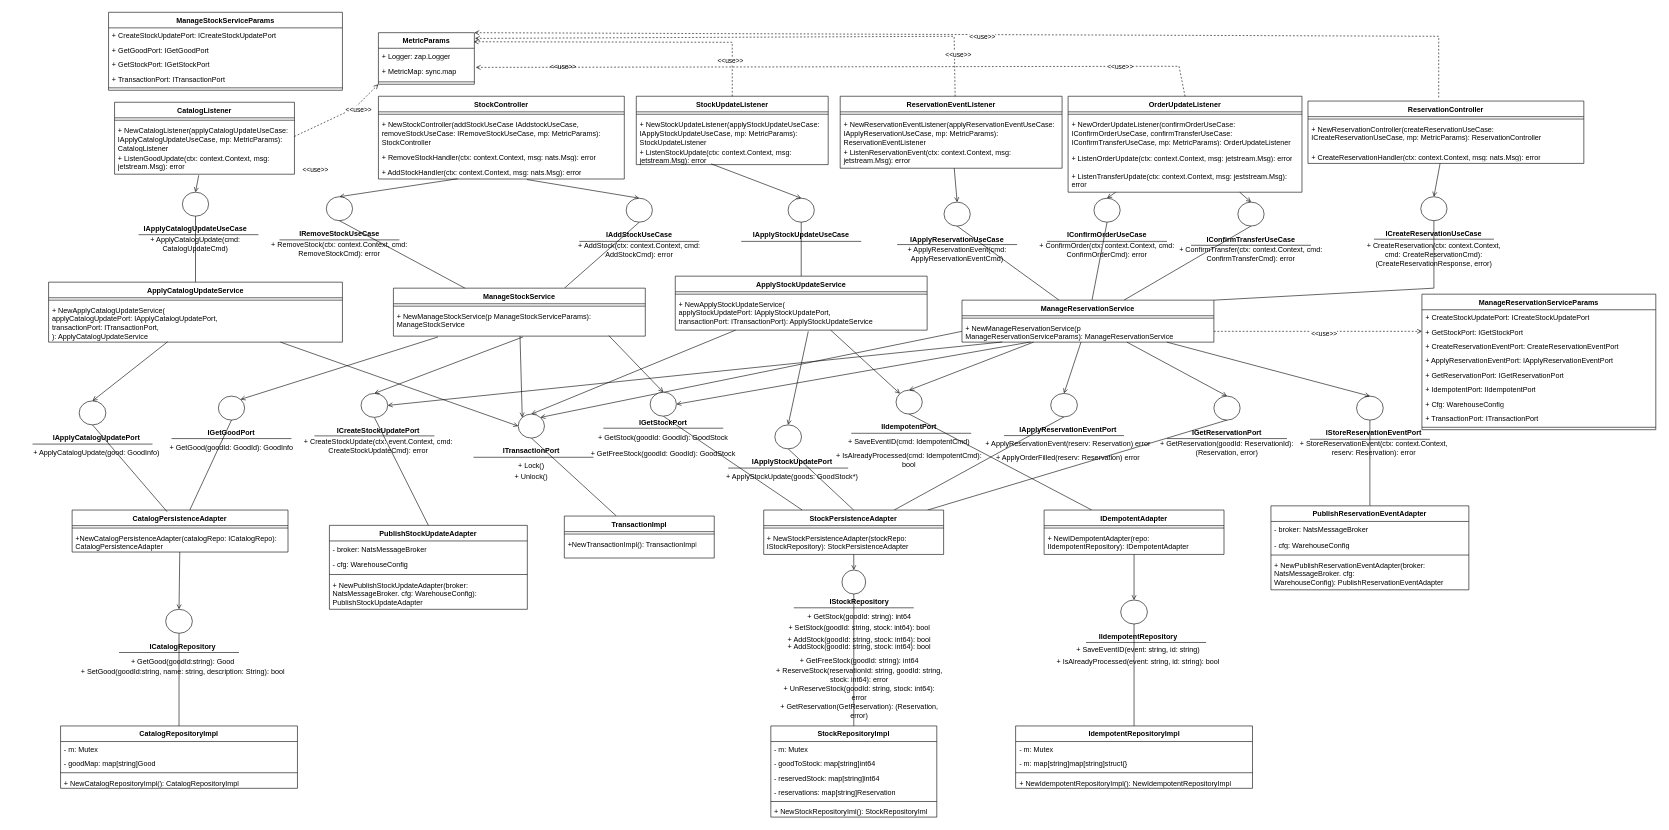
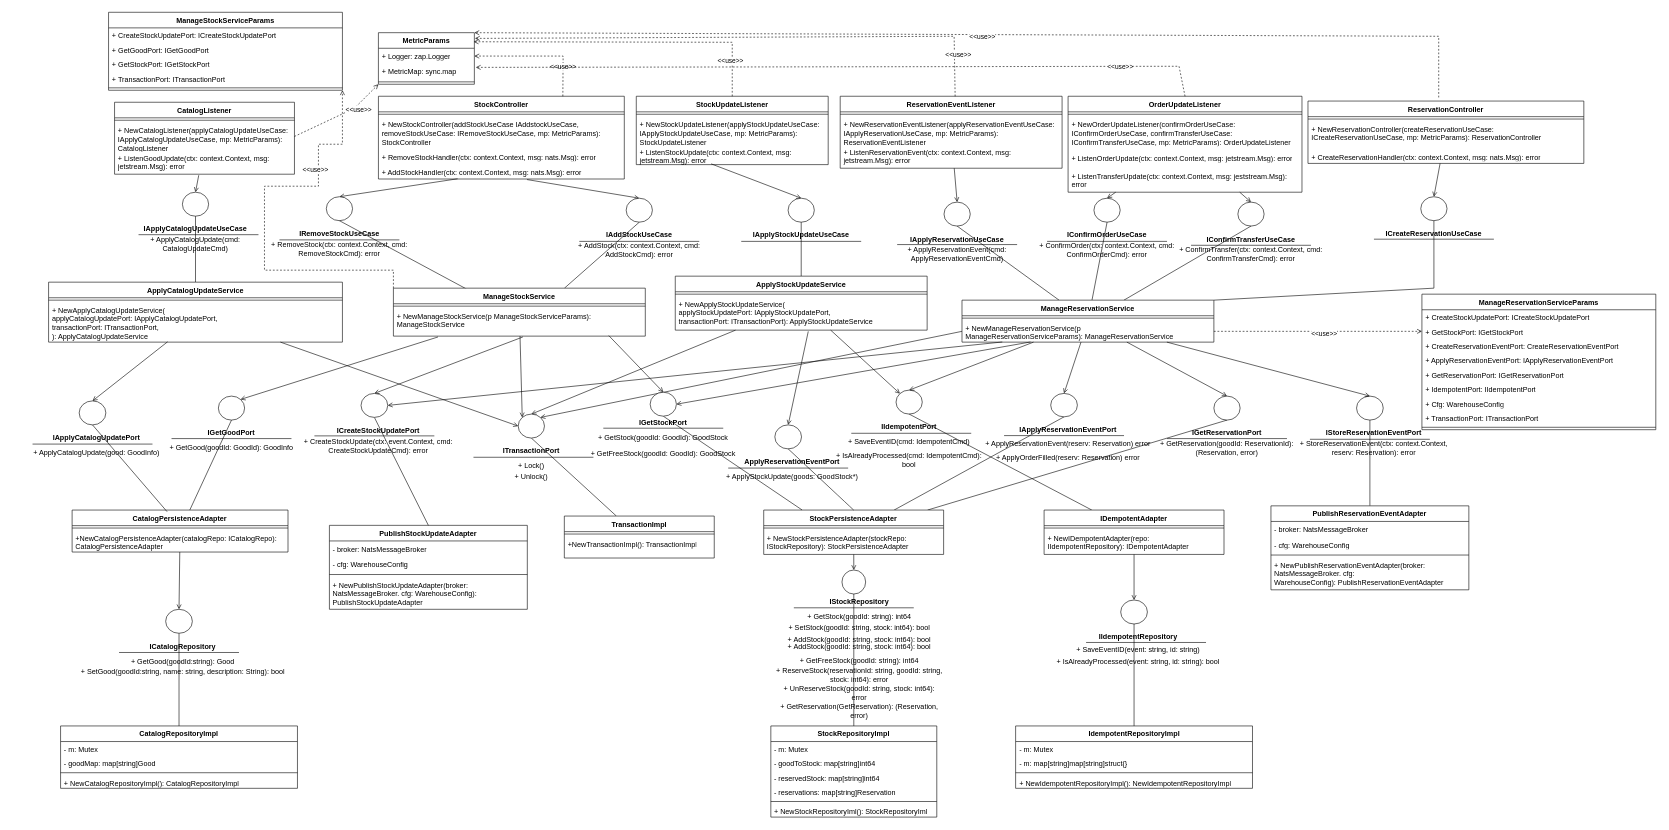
none -> (522, 56)
none -> (264, 216)
(1434, 254) -> none
(792, 462) -> (792, 462)
